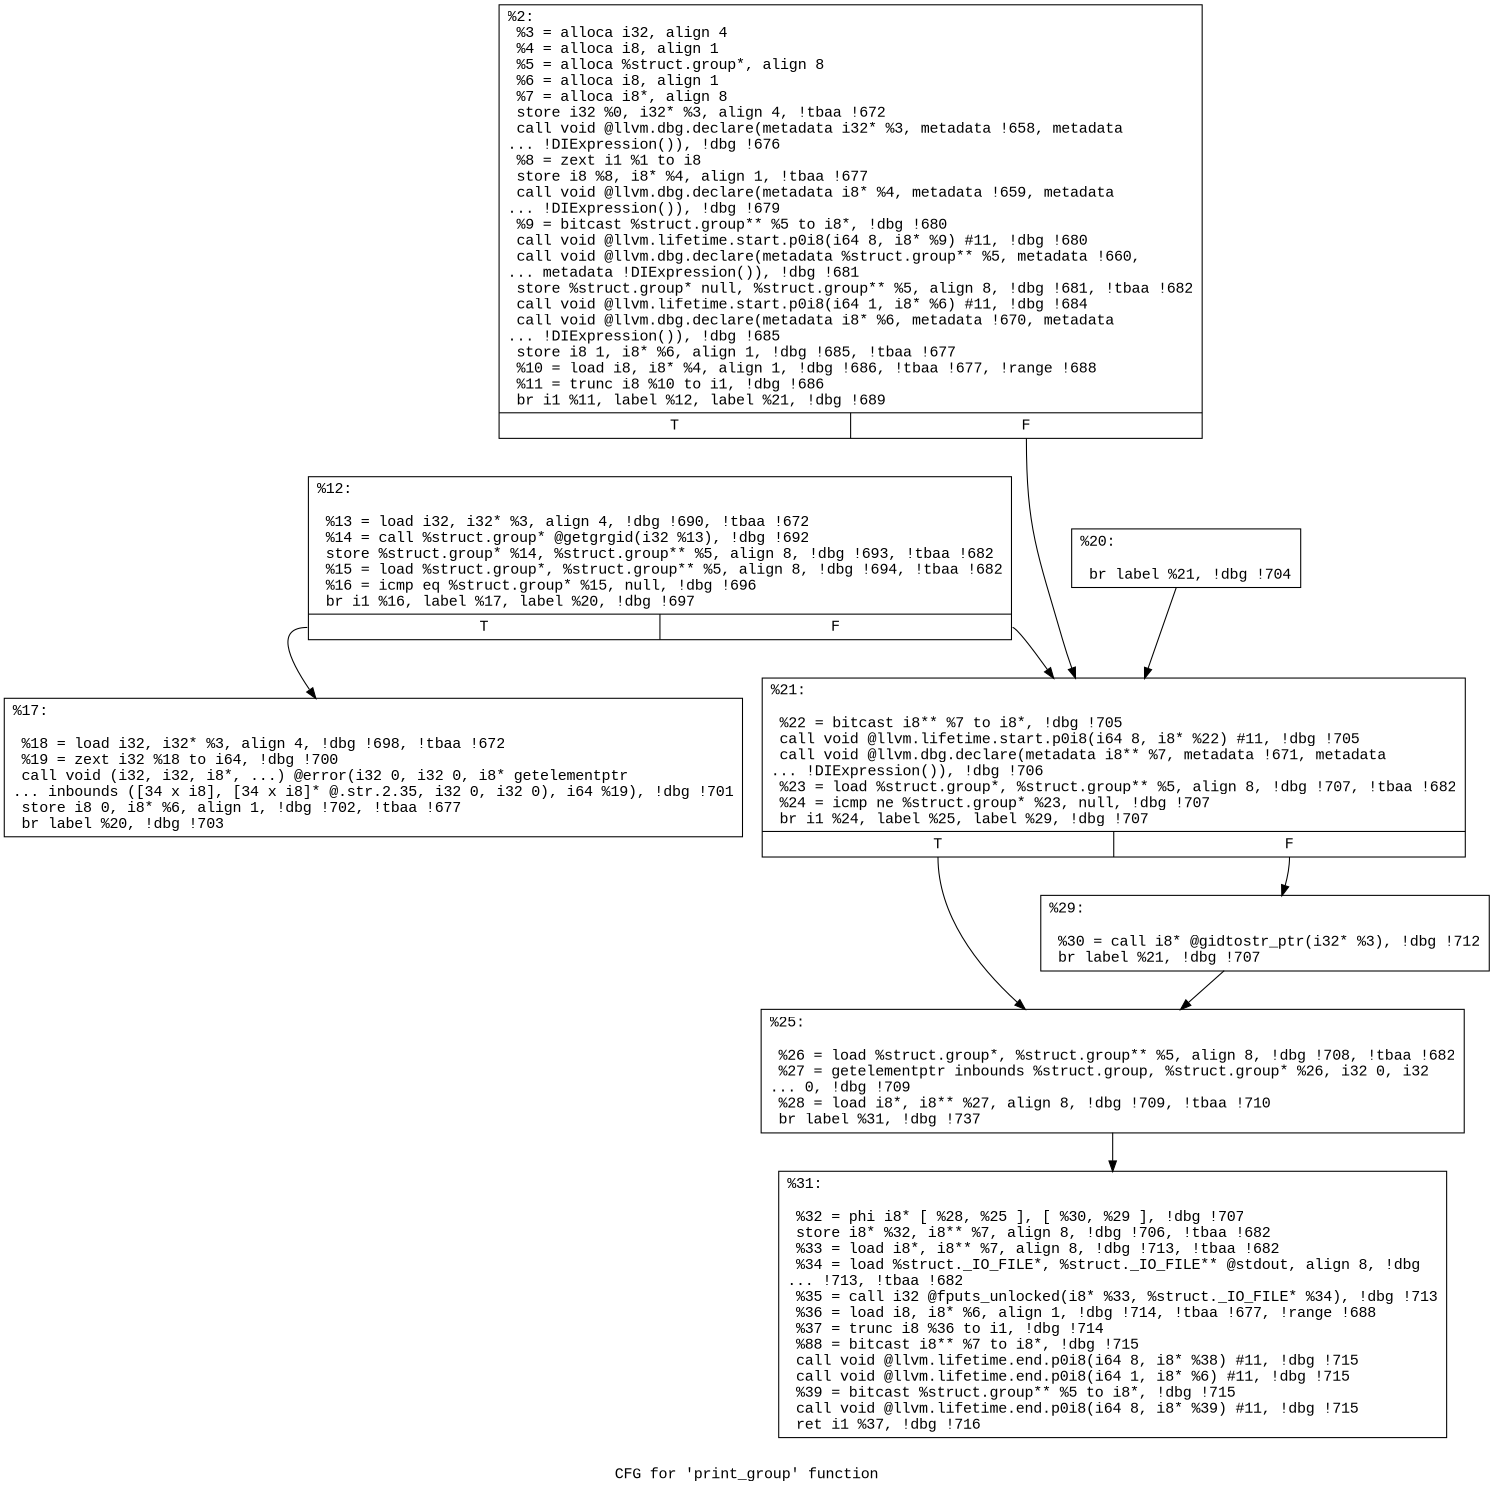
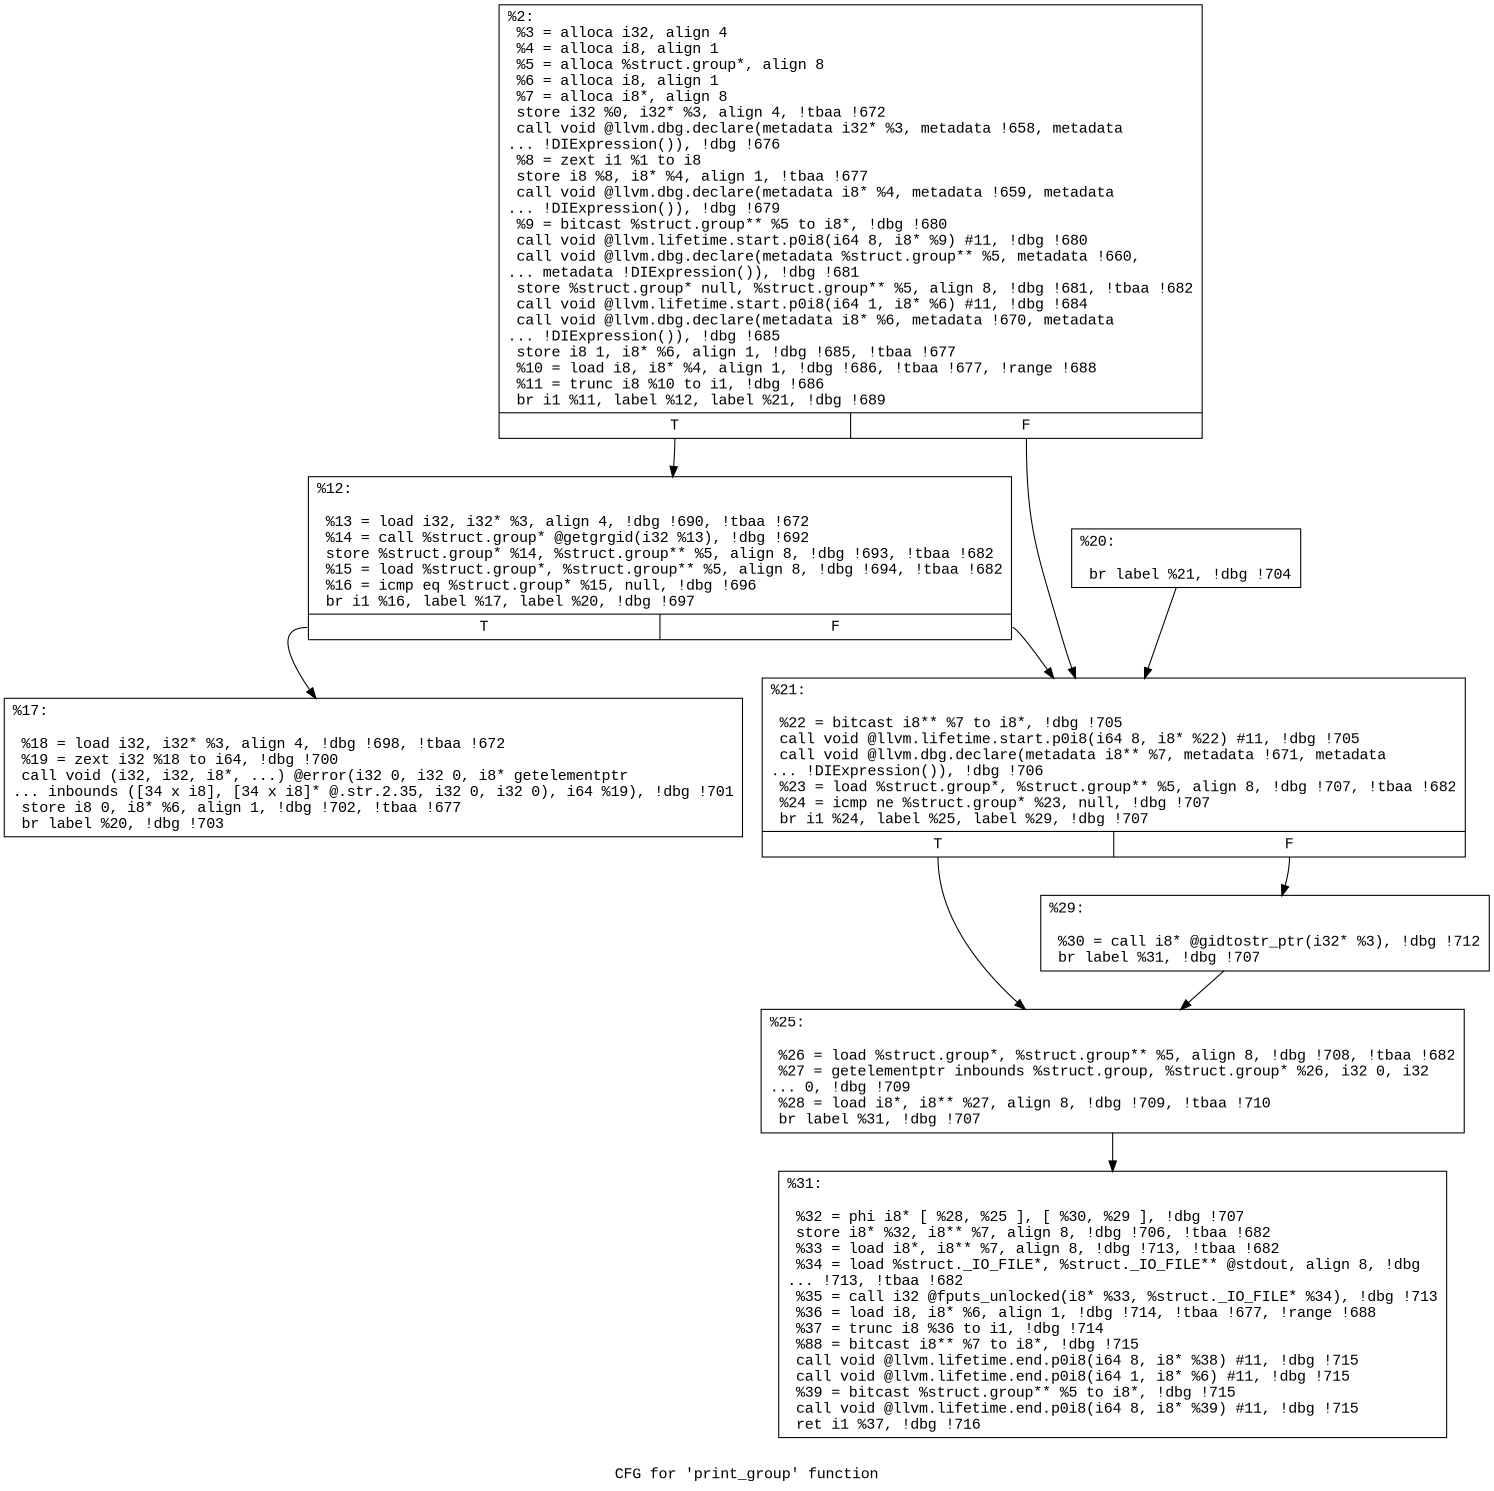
none -> (675, 452)
(1155, 957) -> (1155, 957)
(876, 1119) -> (876, 1119)
